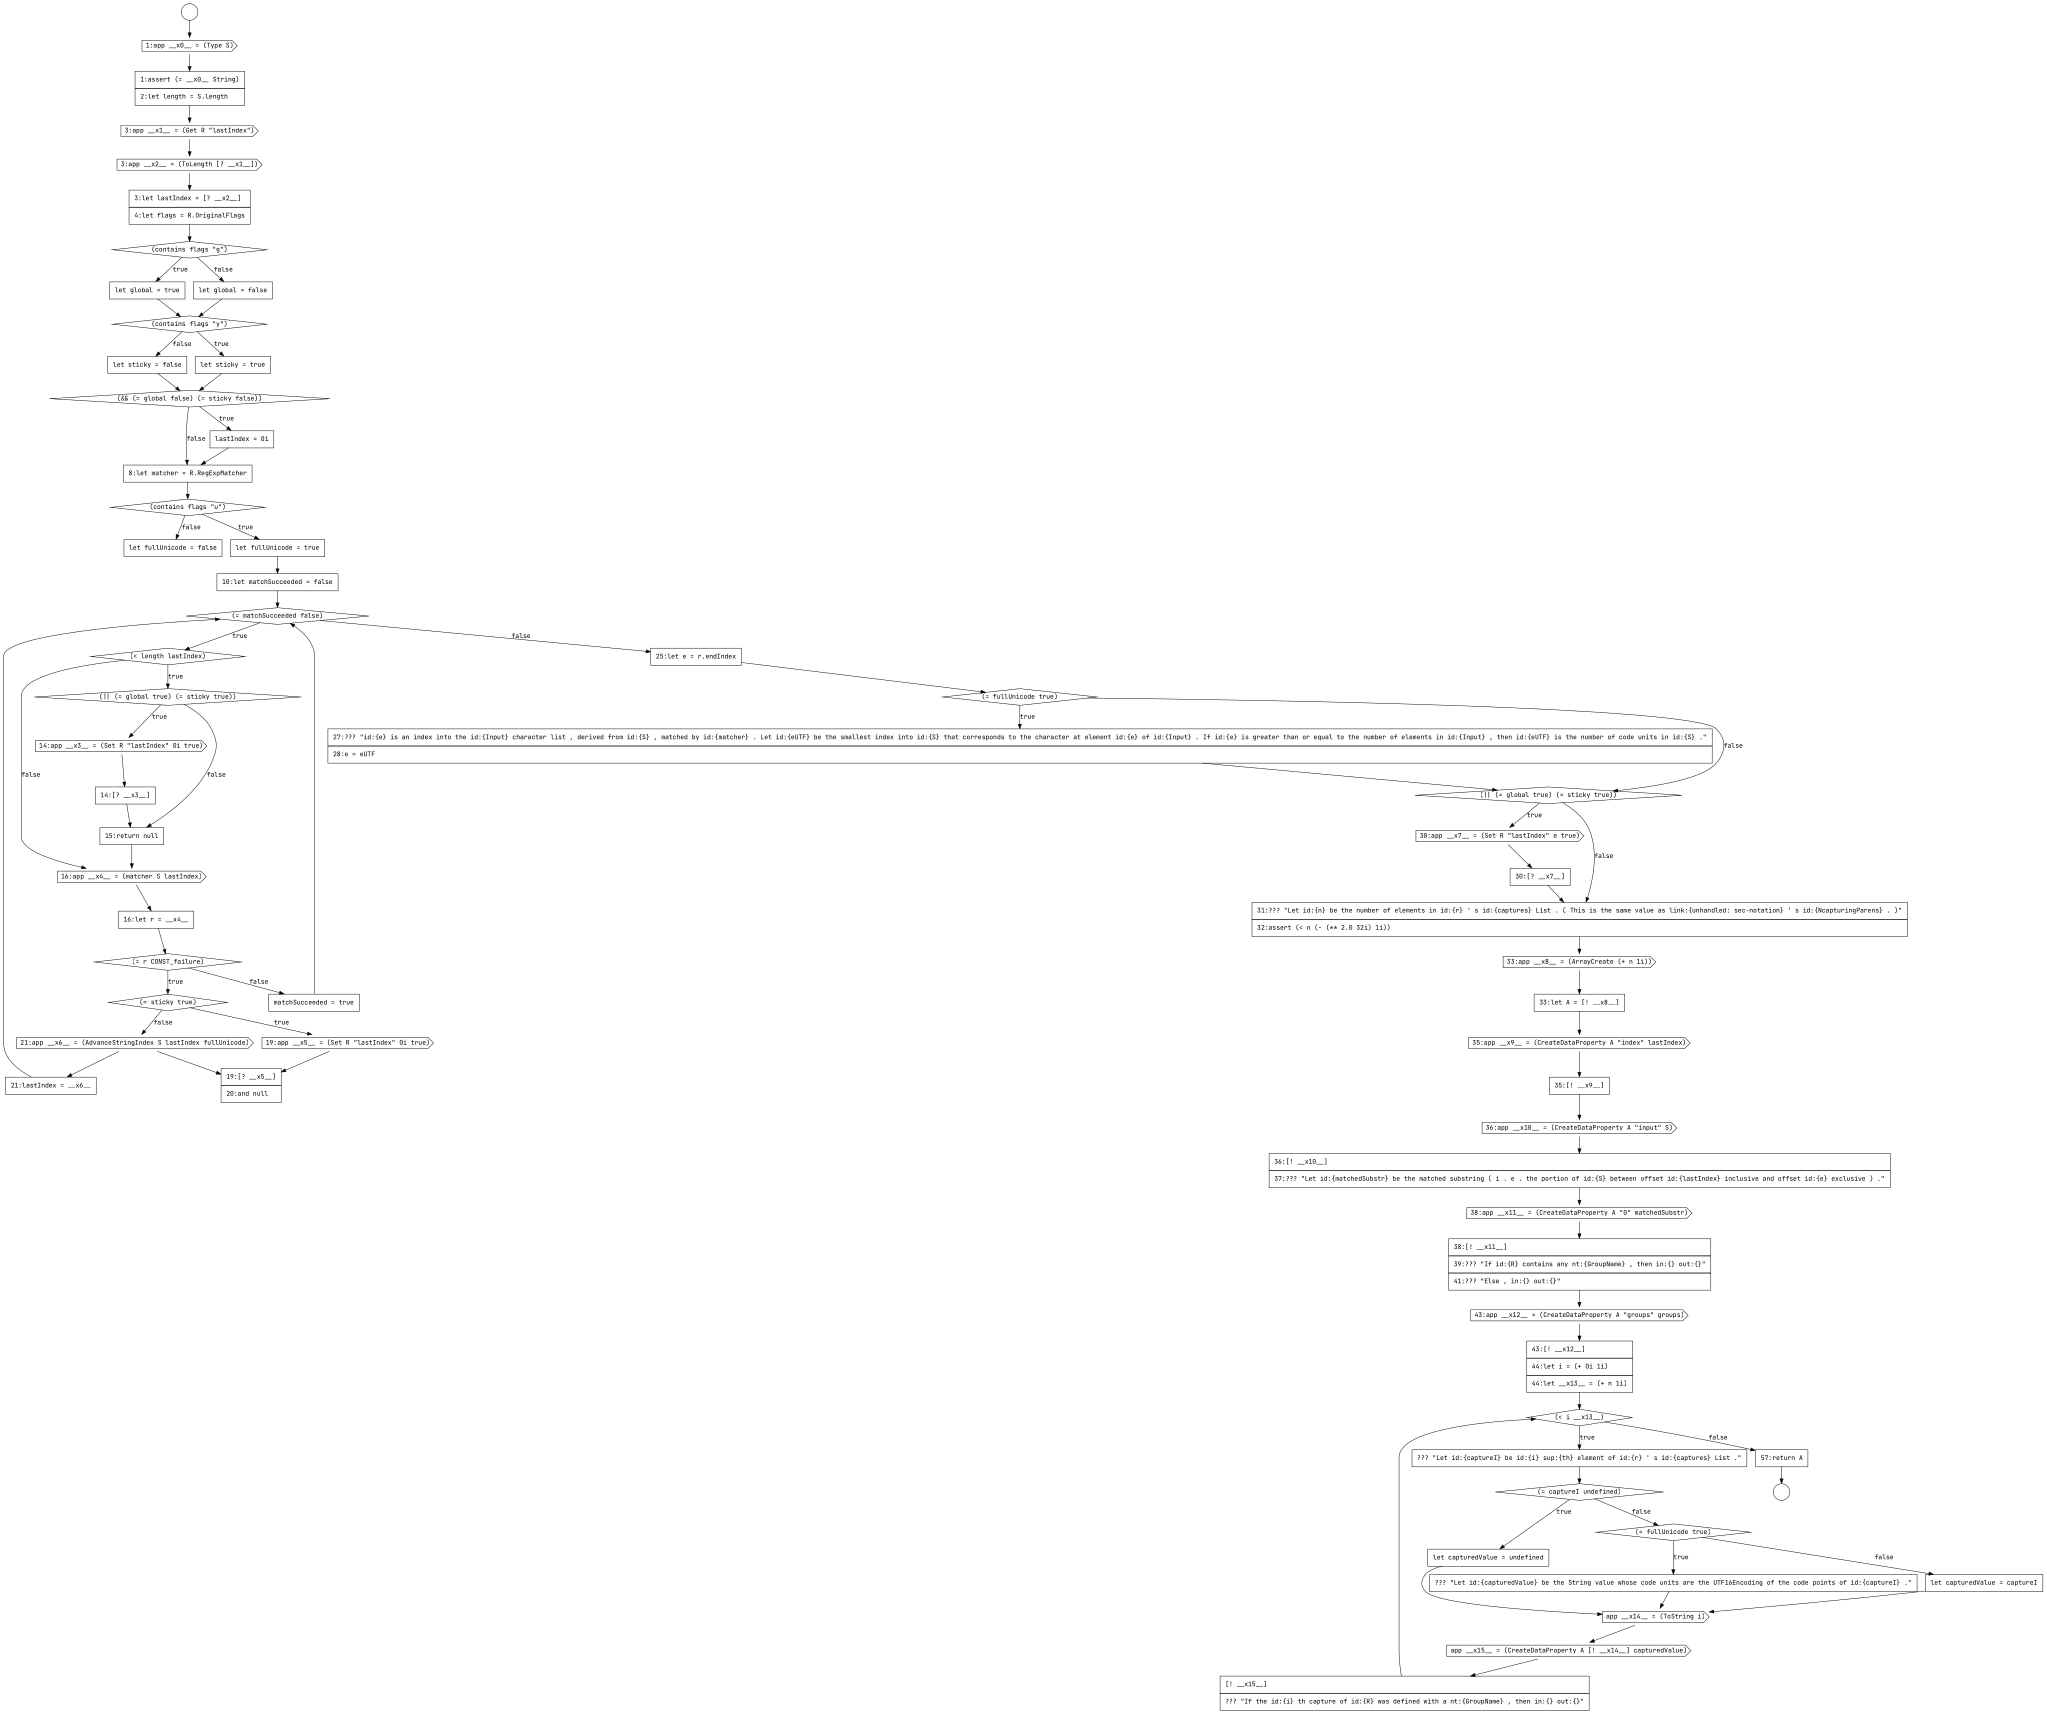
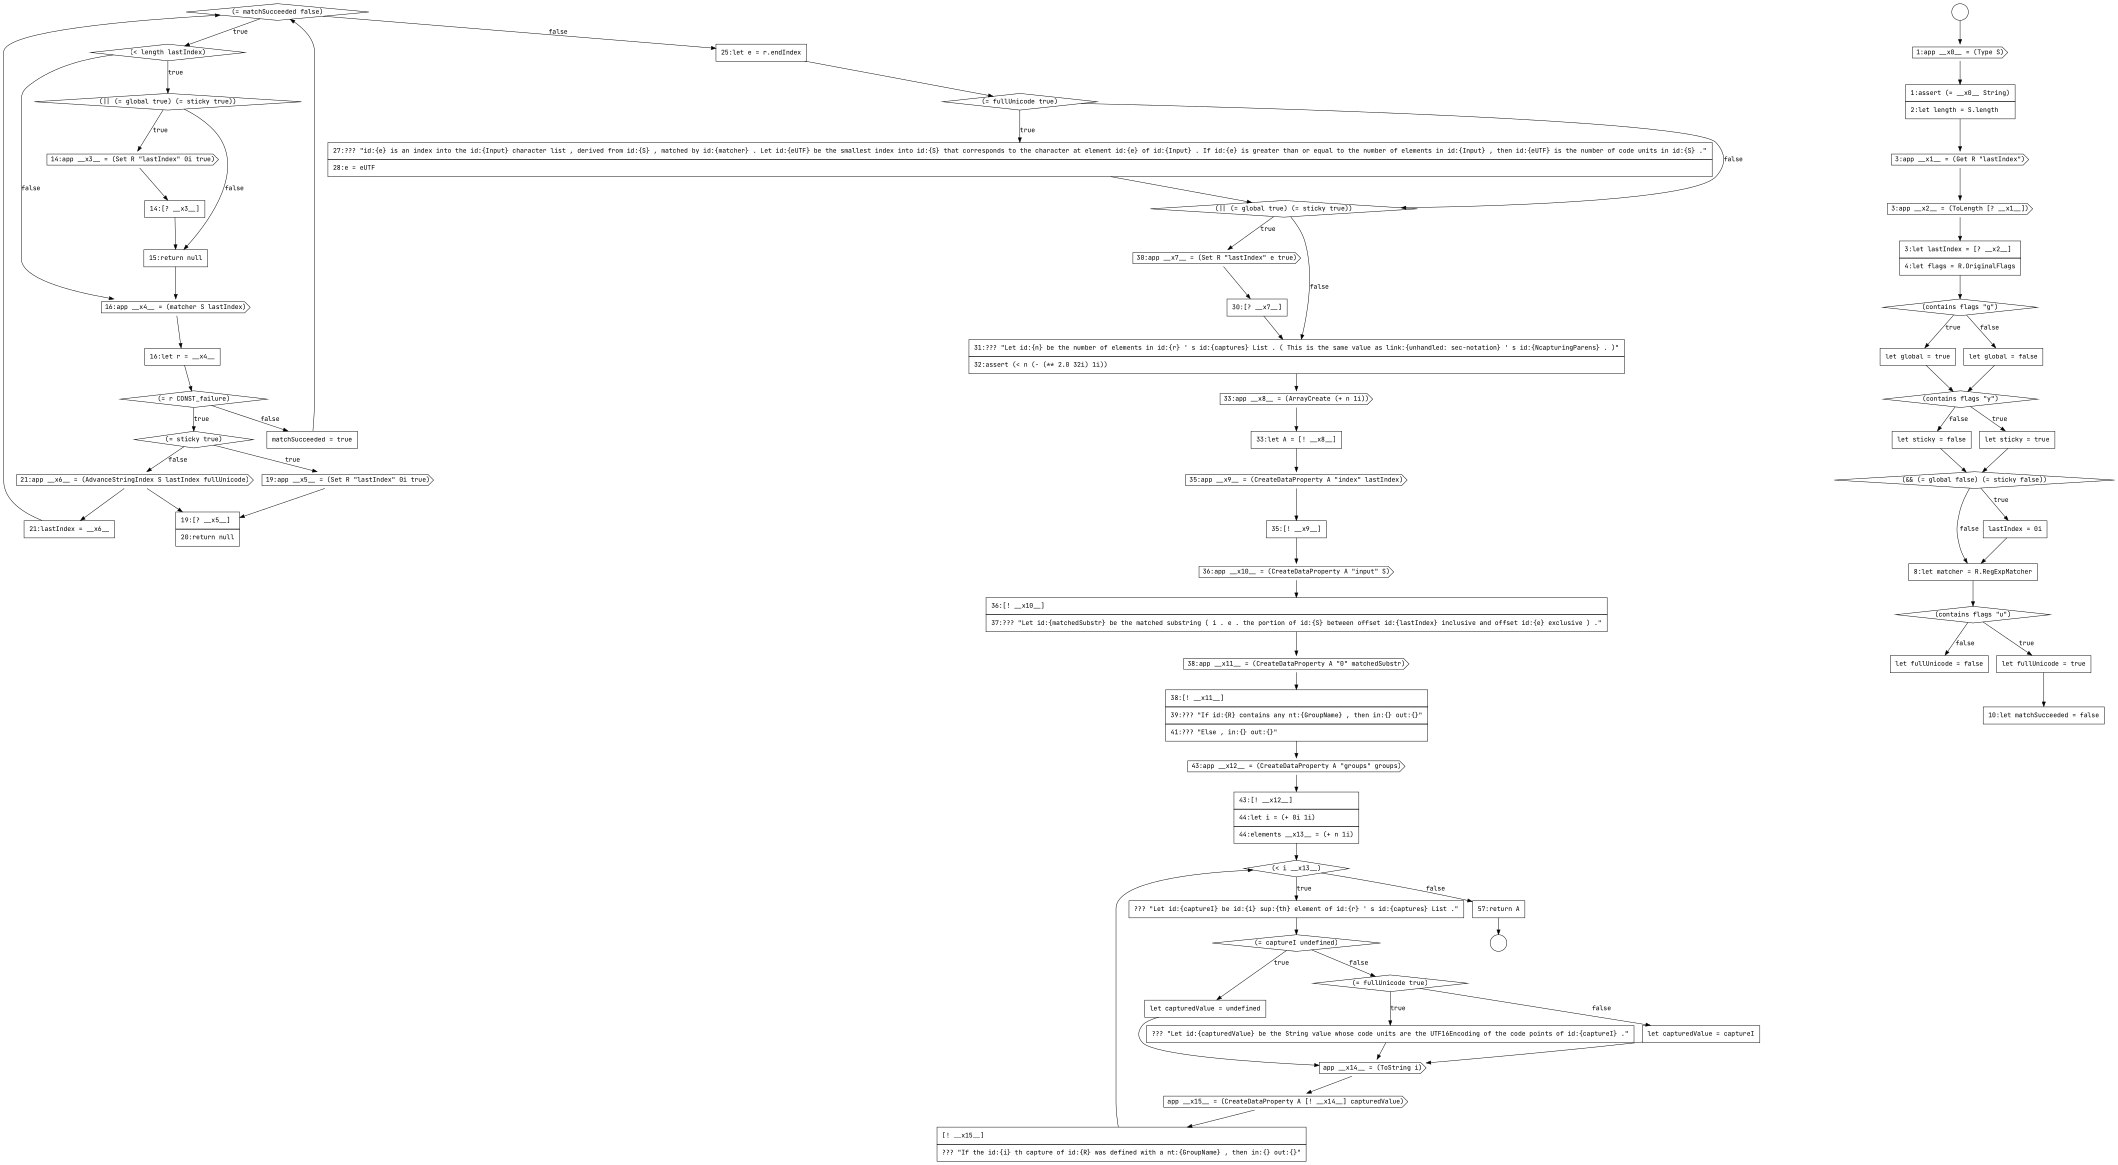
(278, 597) -> none
(247, 1094) -> (208, 537)
(1580, 1384) -> (1296, 835)
